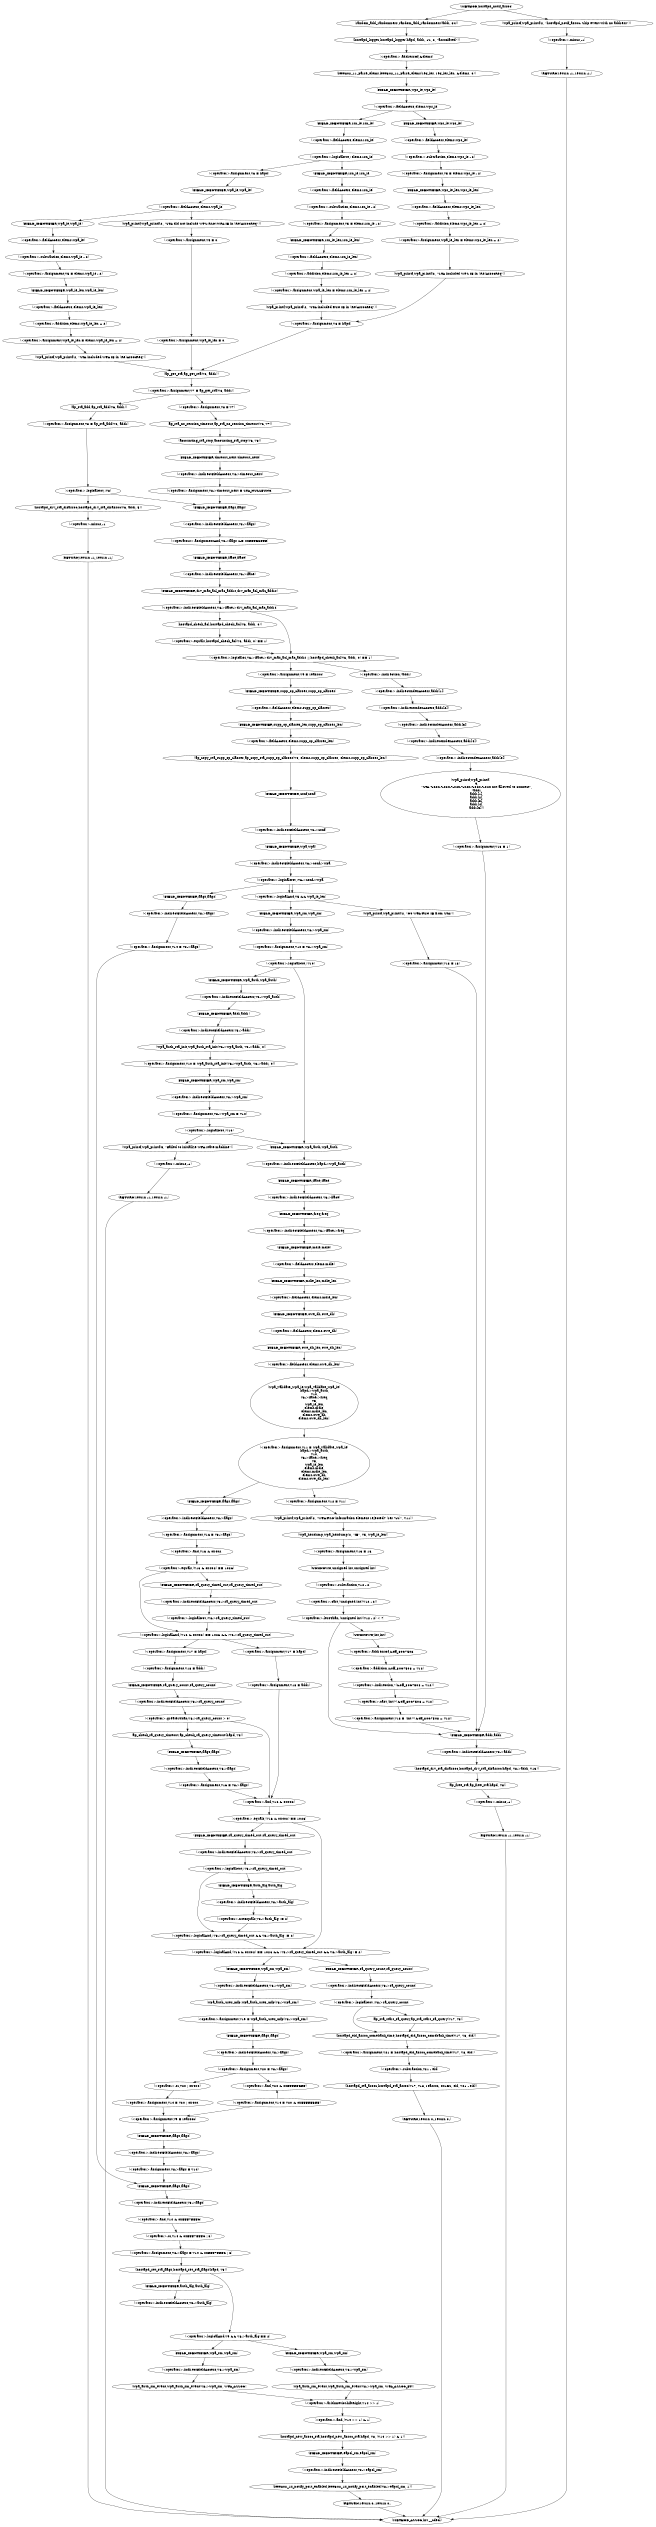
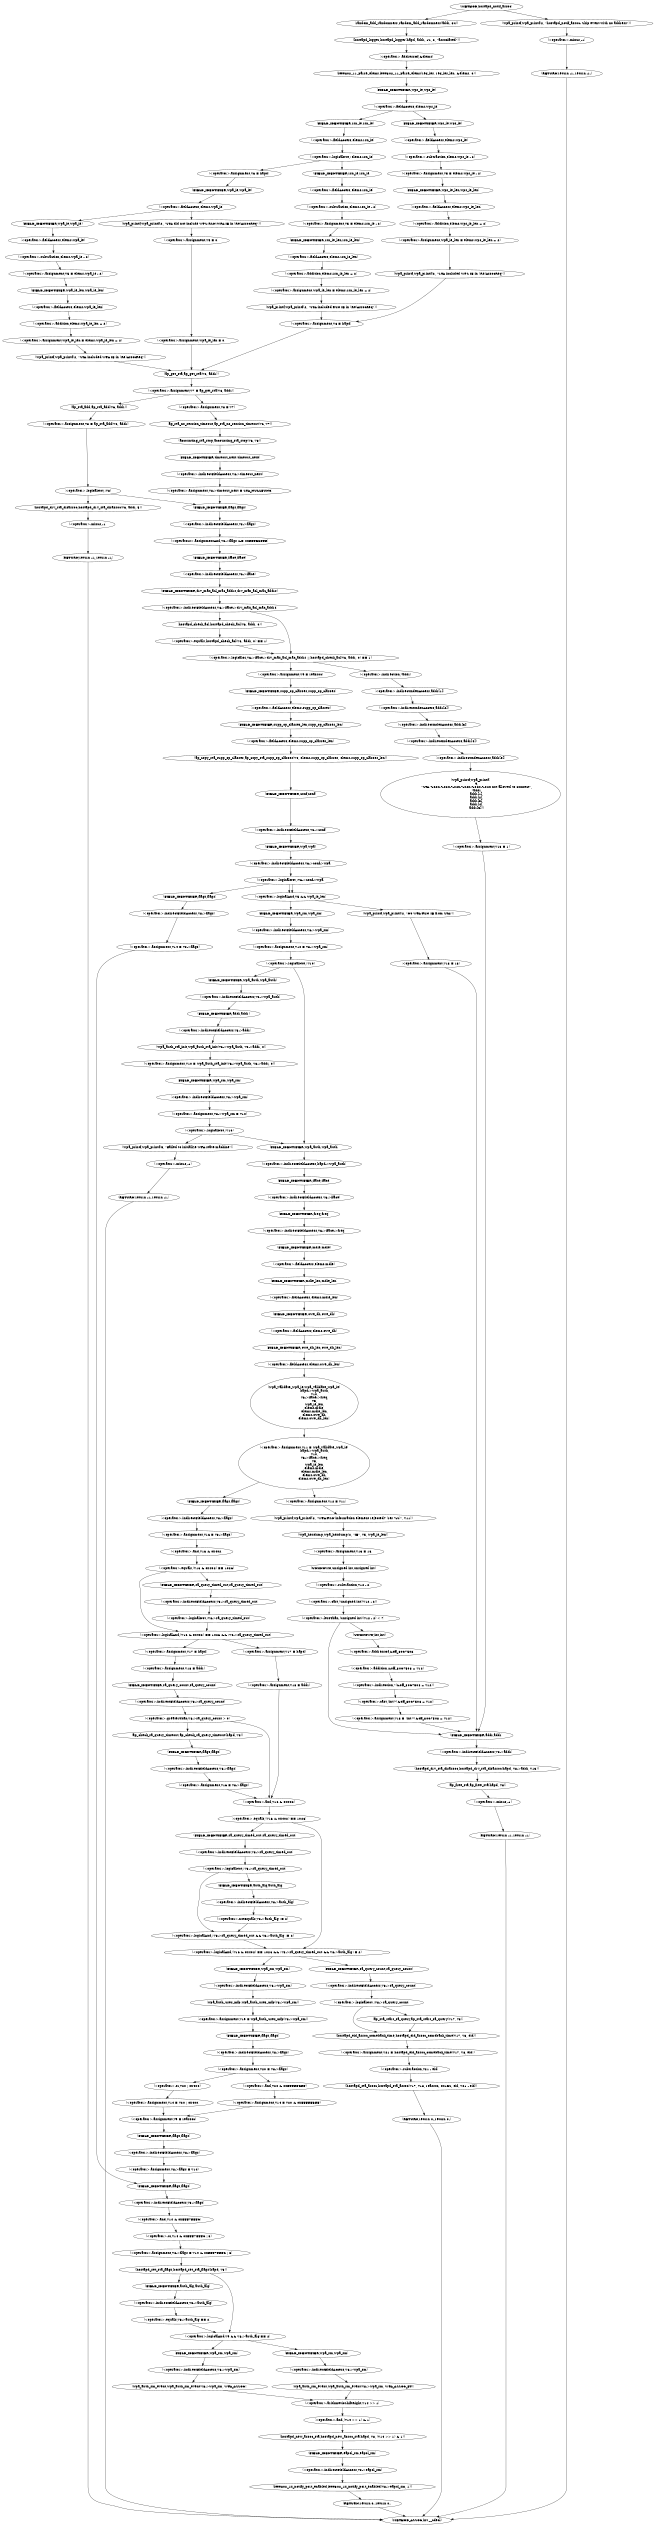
(385, 1659) -> none
(278, 2096) -> (274, 2093)
none -> (177, 2320)
